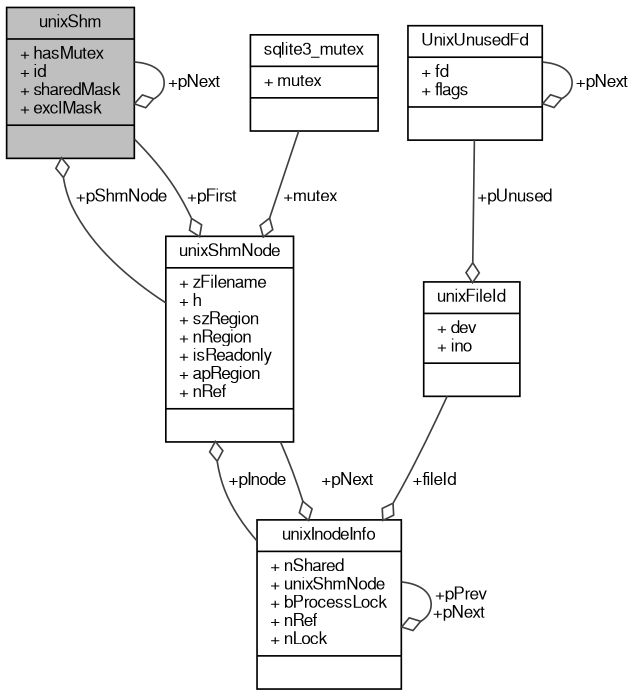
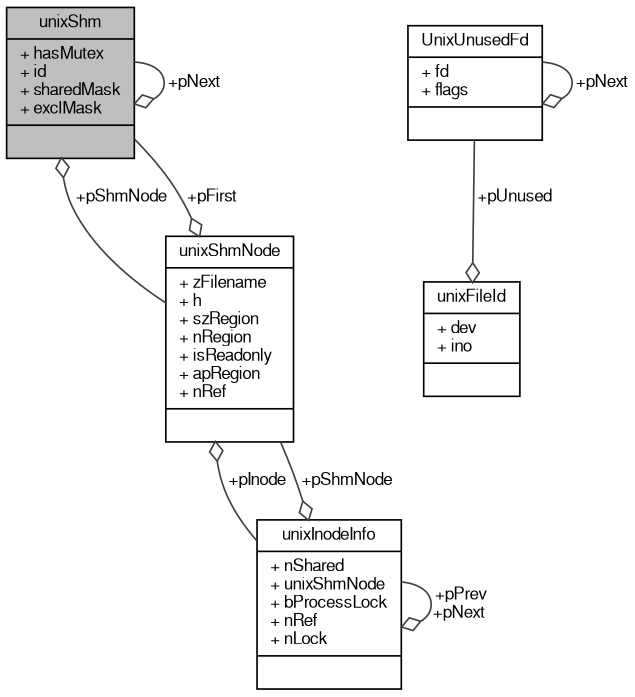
(314, 83) -> none
(421, 450) -> none
(346, 481) -> (346, 481)
